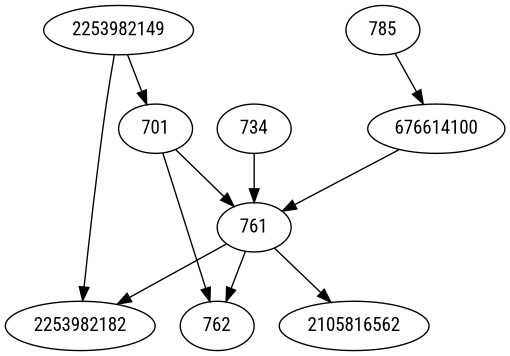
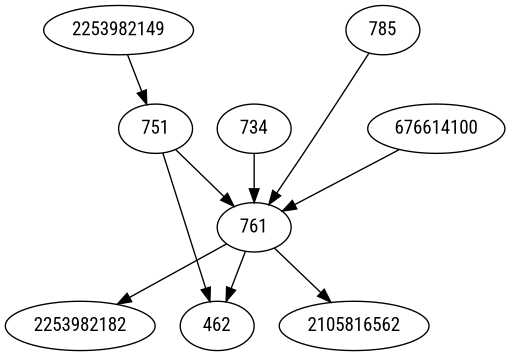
(406, 73) -> (323, 123)
(156, 129) -> (156, 129)
(97, 171) -> none
(217, 326) -> (217, 326)
